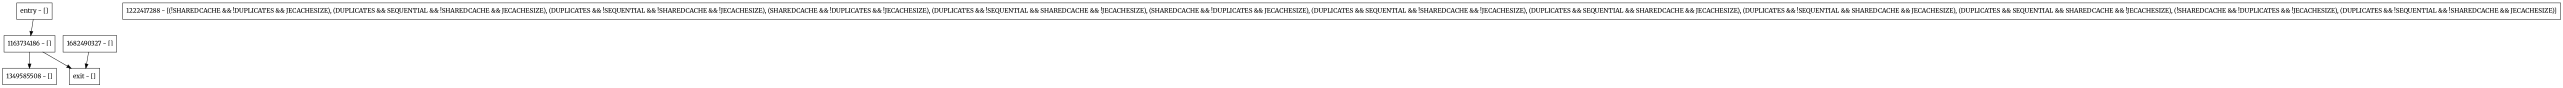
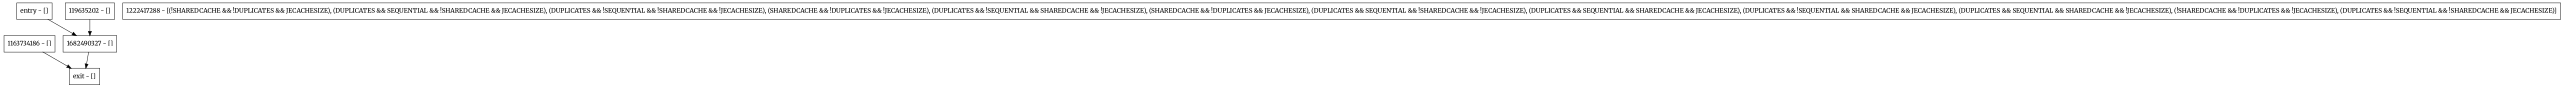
none -> (90, 11)
(32, 25) -> (60, 26)
(30, 76) -> none
